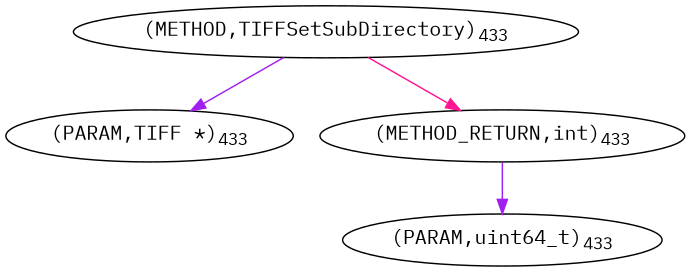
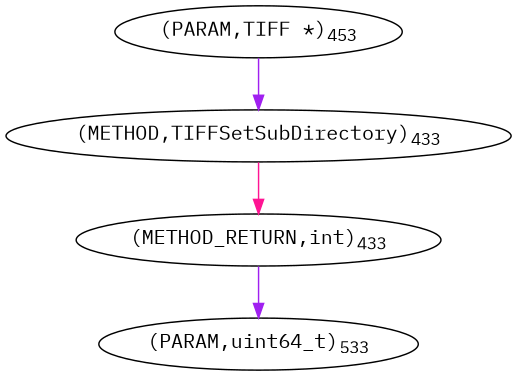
(244, 80) -> (259, 77)
(233, 134) -> (342, 30)
(598, 238) -> (355, 342)
